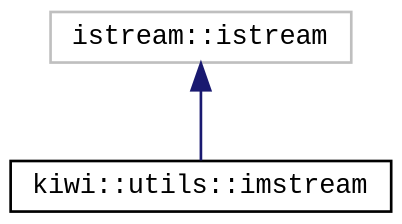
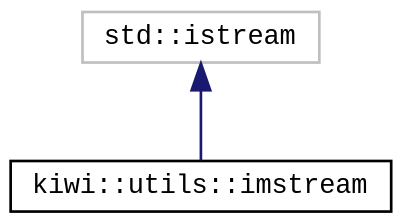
(201, 37) -> (201, 37)
